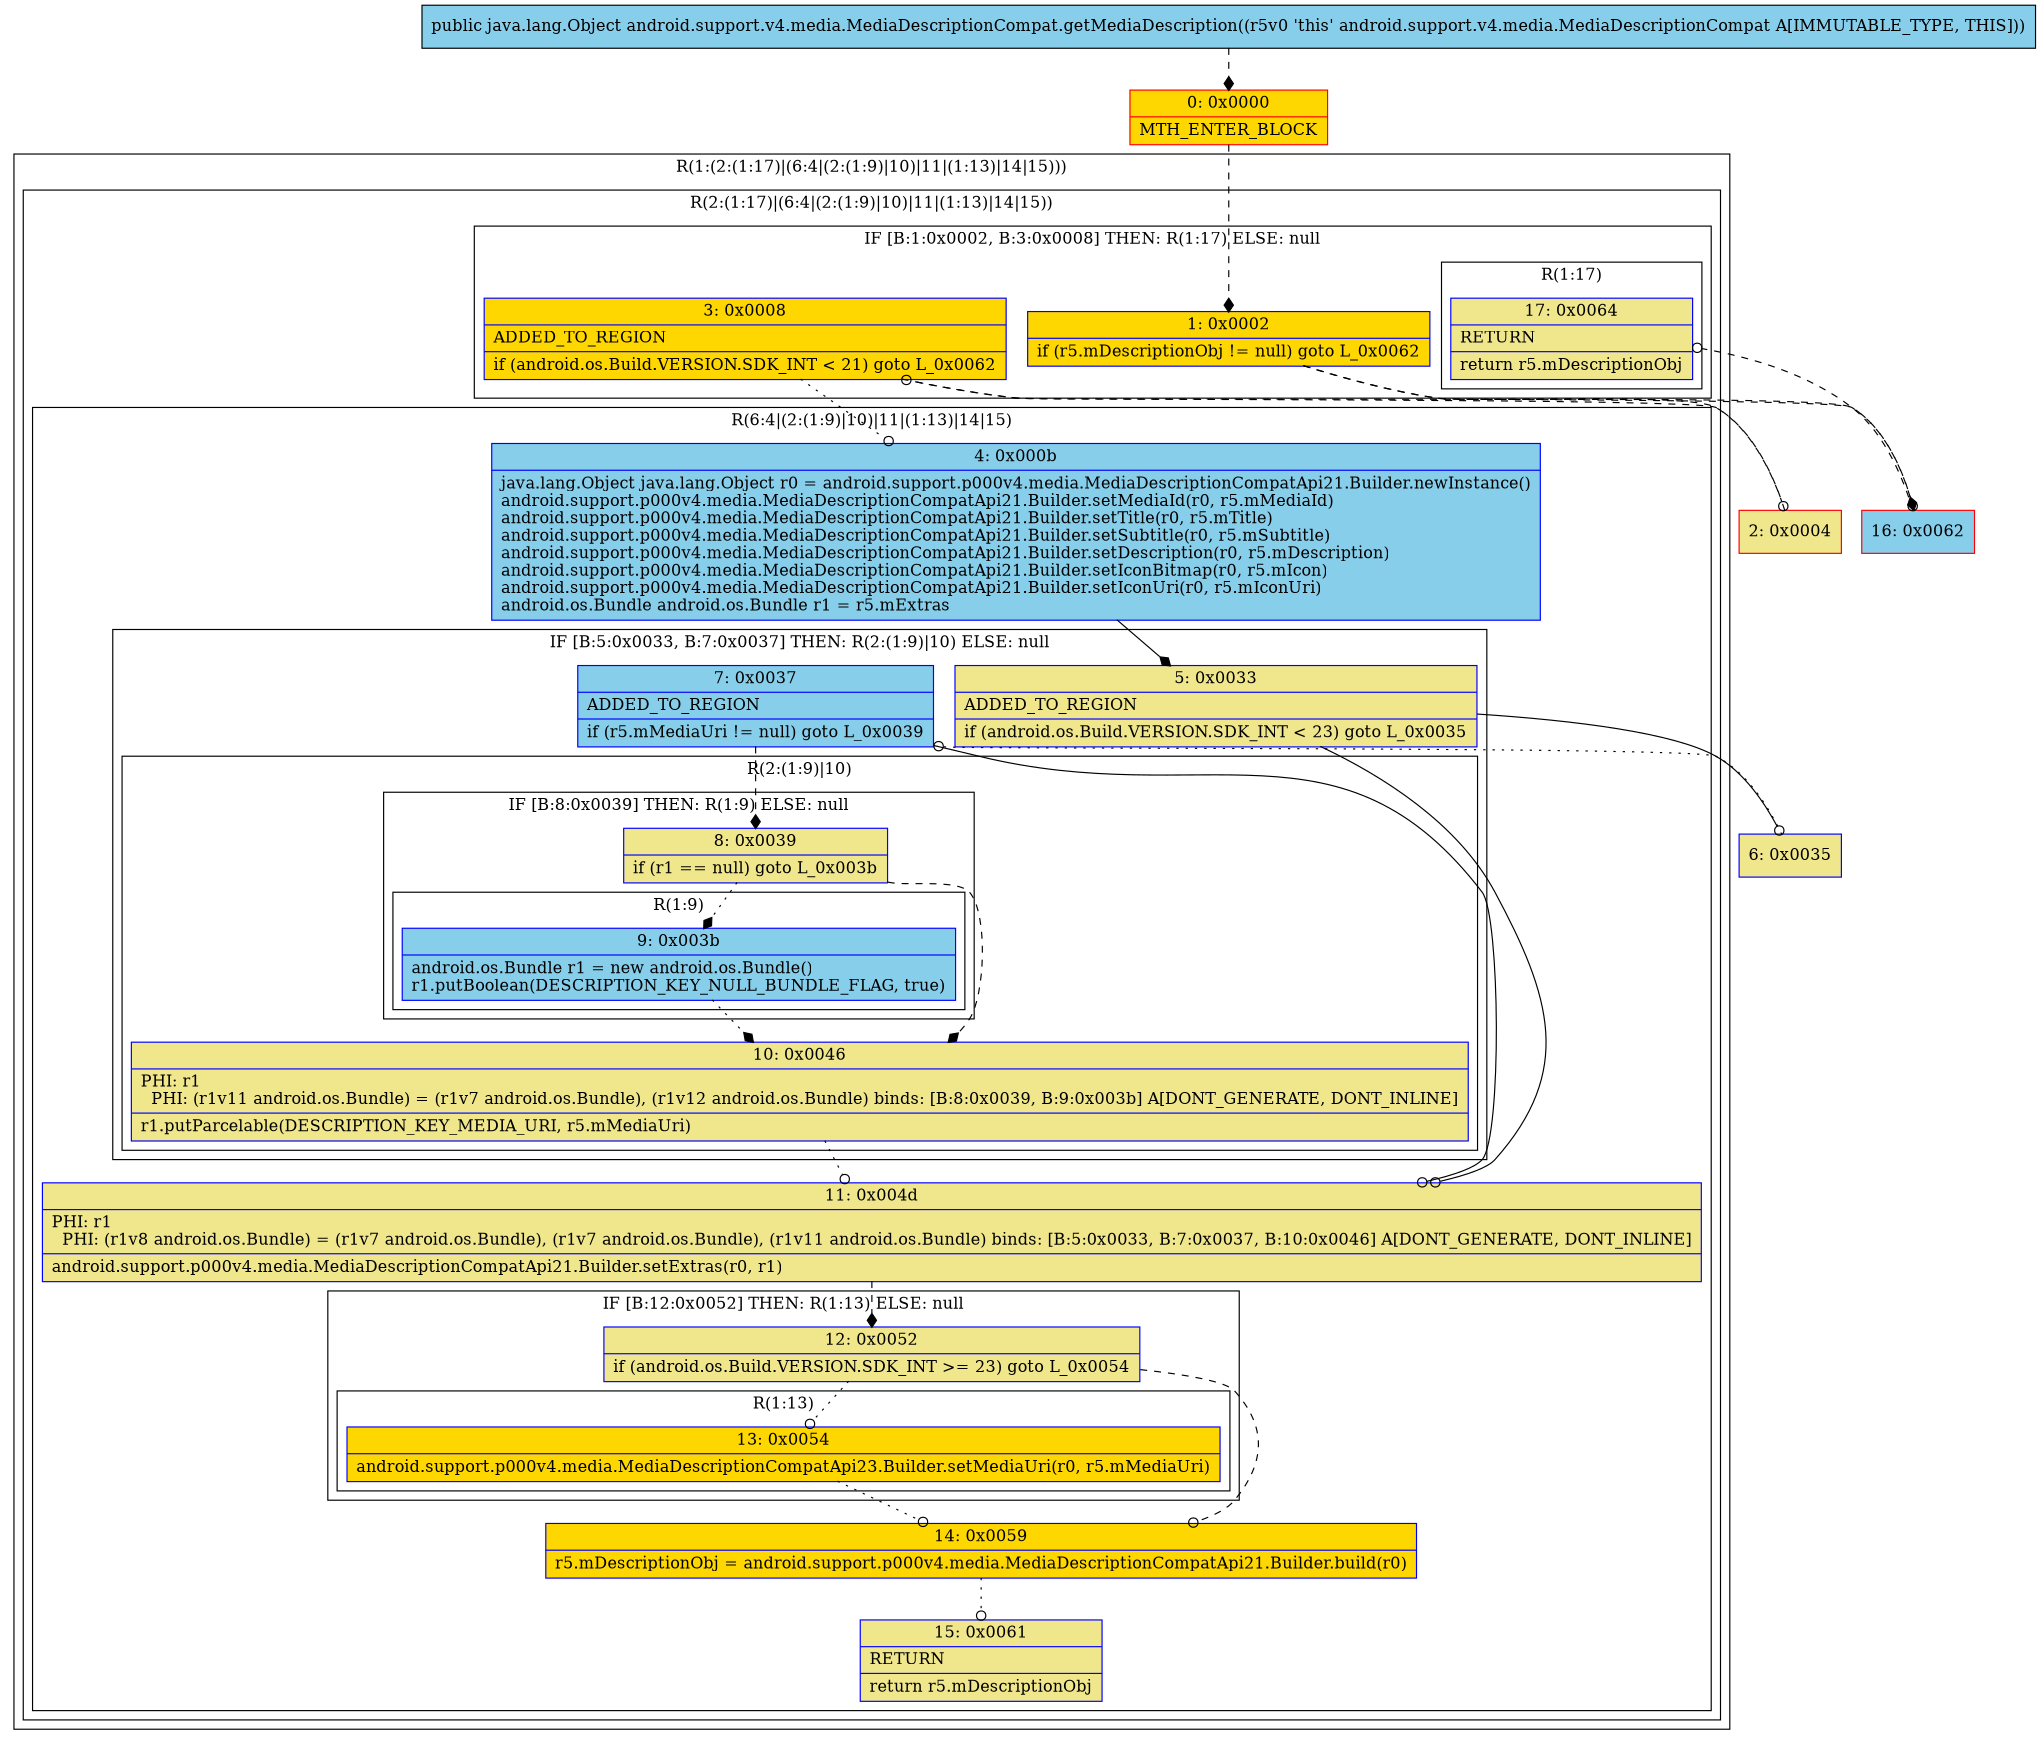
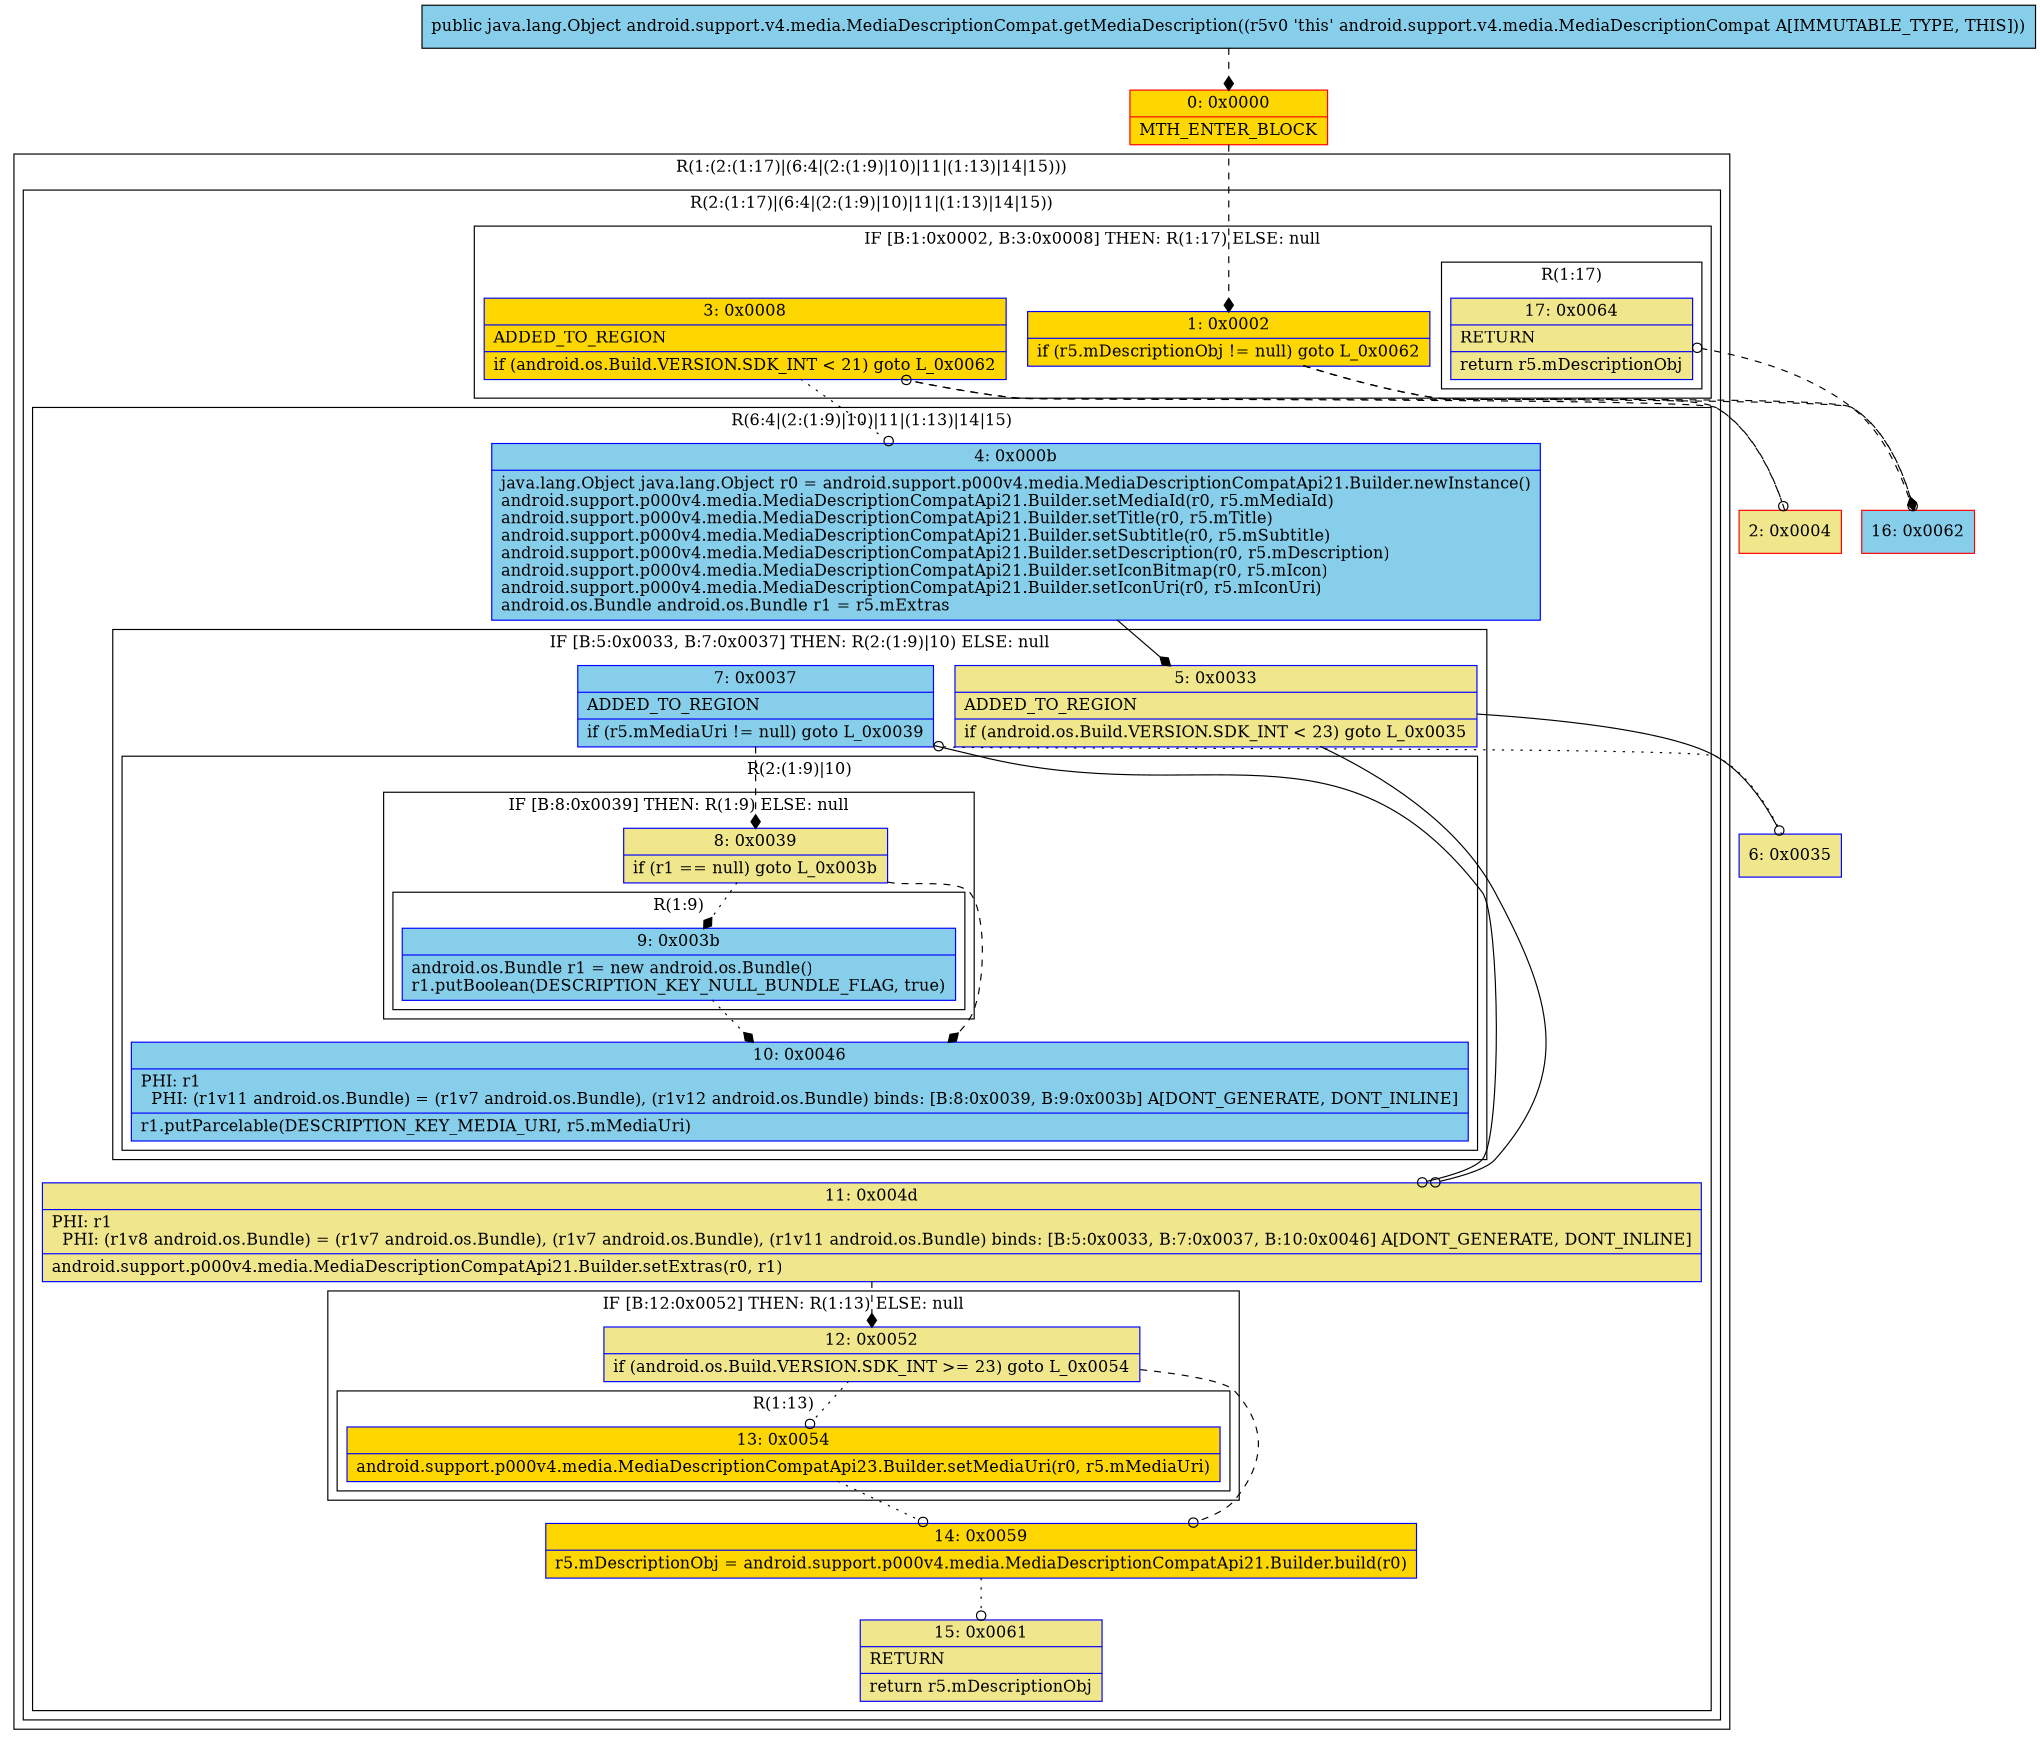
(800, 1092) -> (800, 1092)
(834, 1158) -> none
